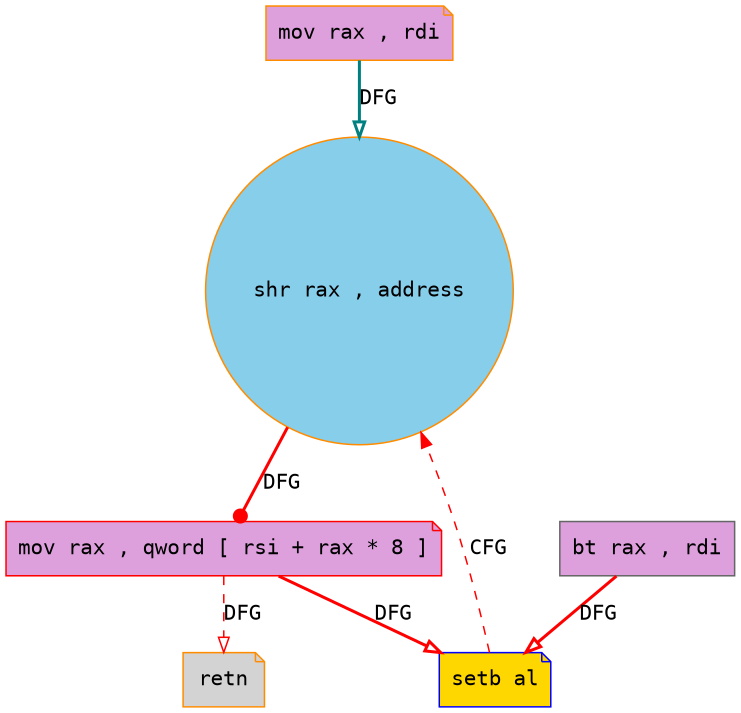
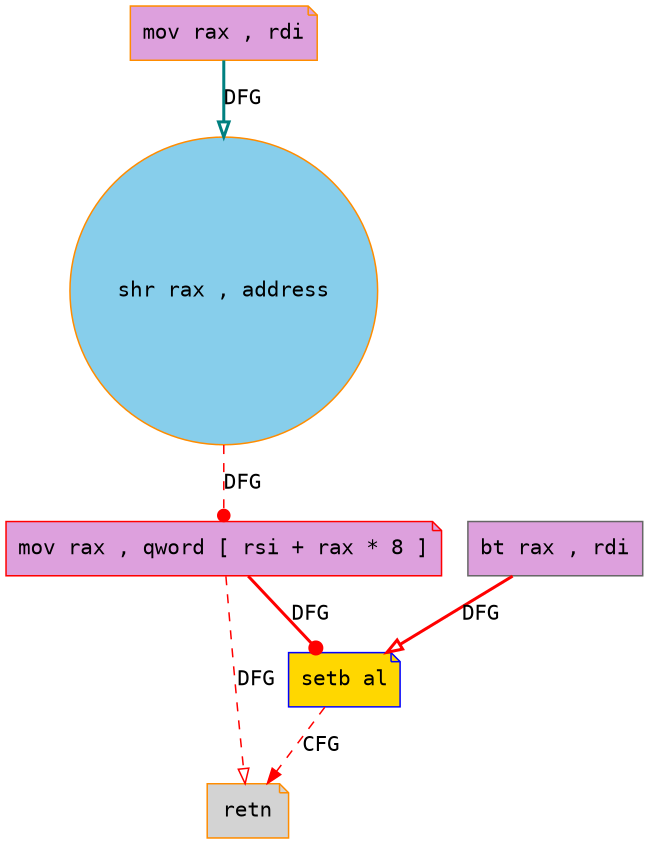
(265, 469) -> (224, 477)
(463, 548) -> (301, 739)
(353, 611) -> (280, 610)
